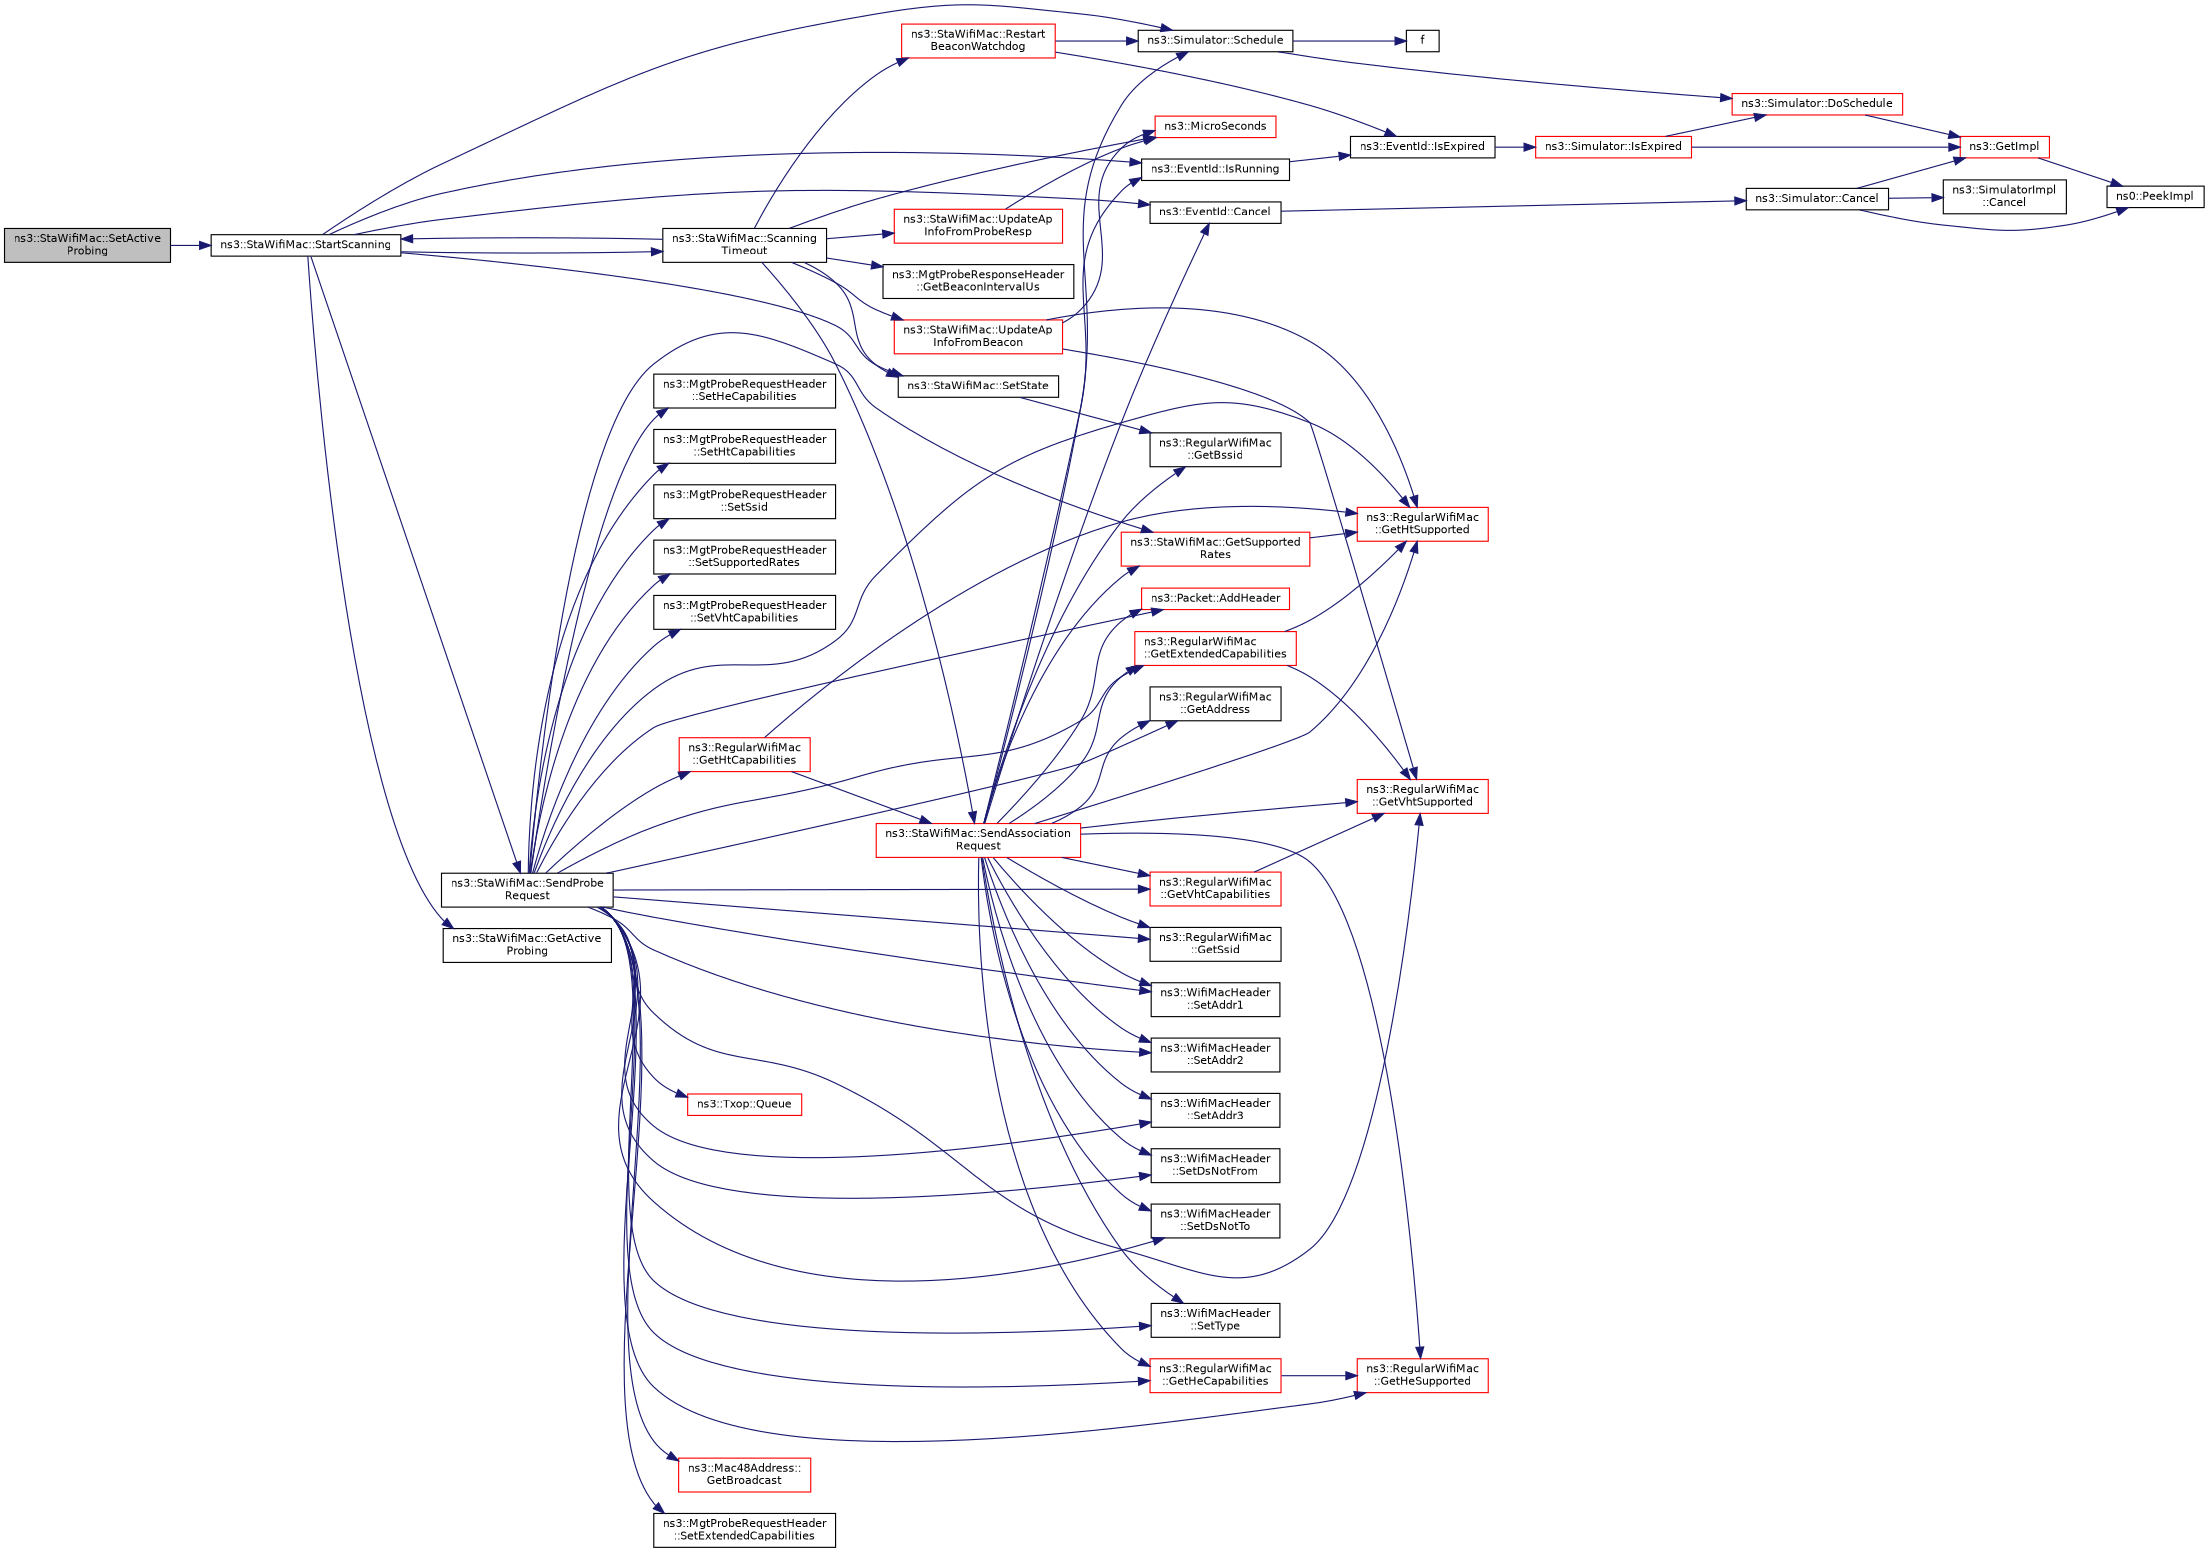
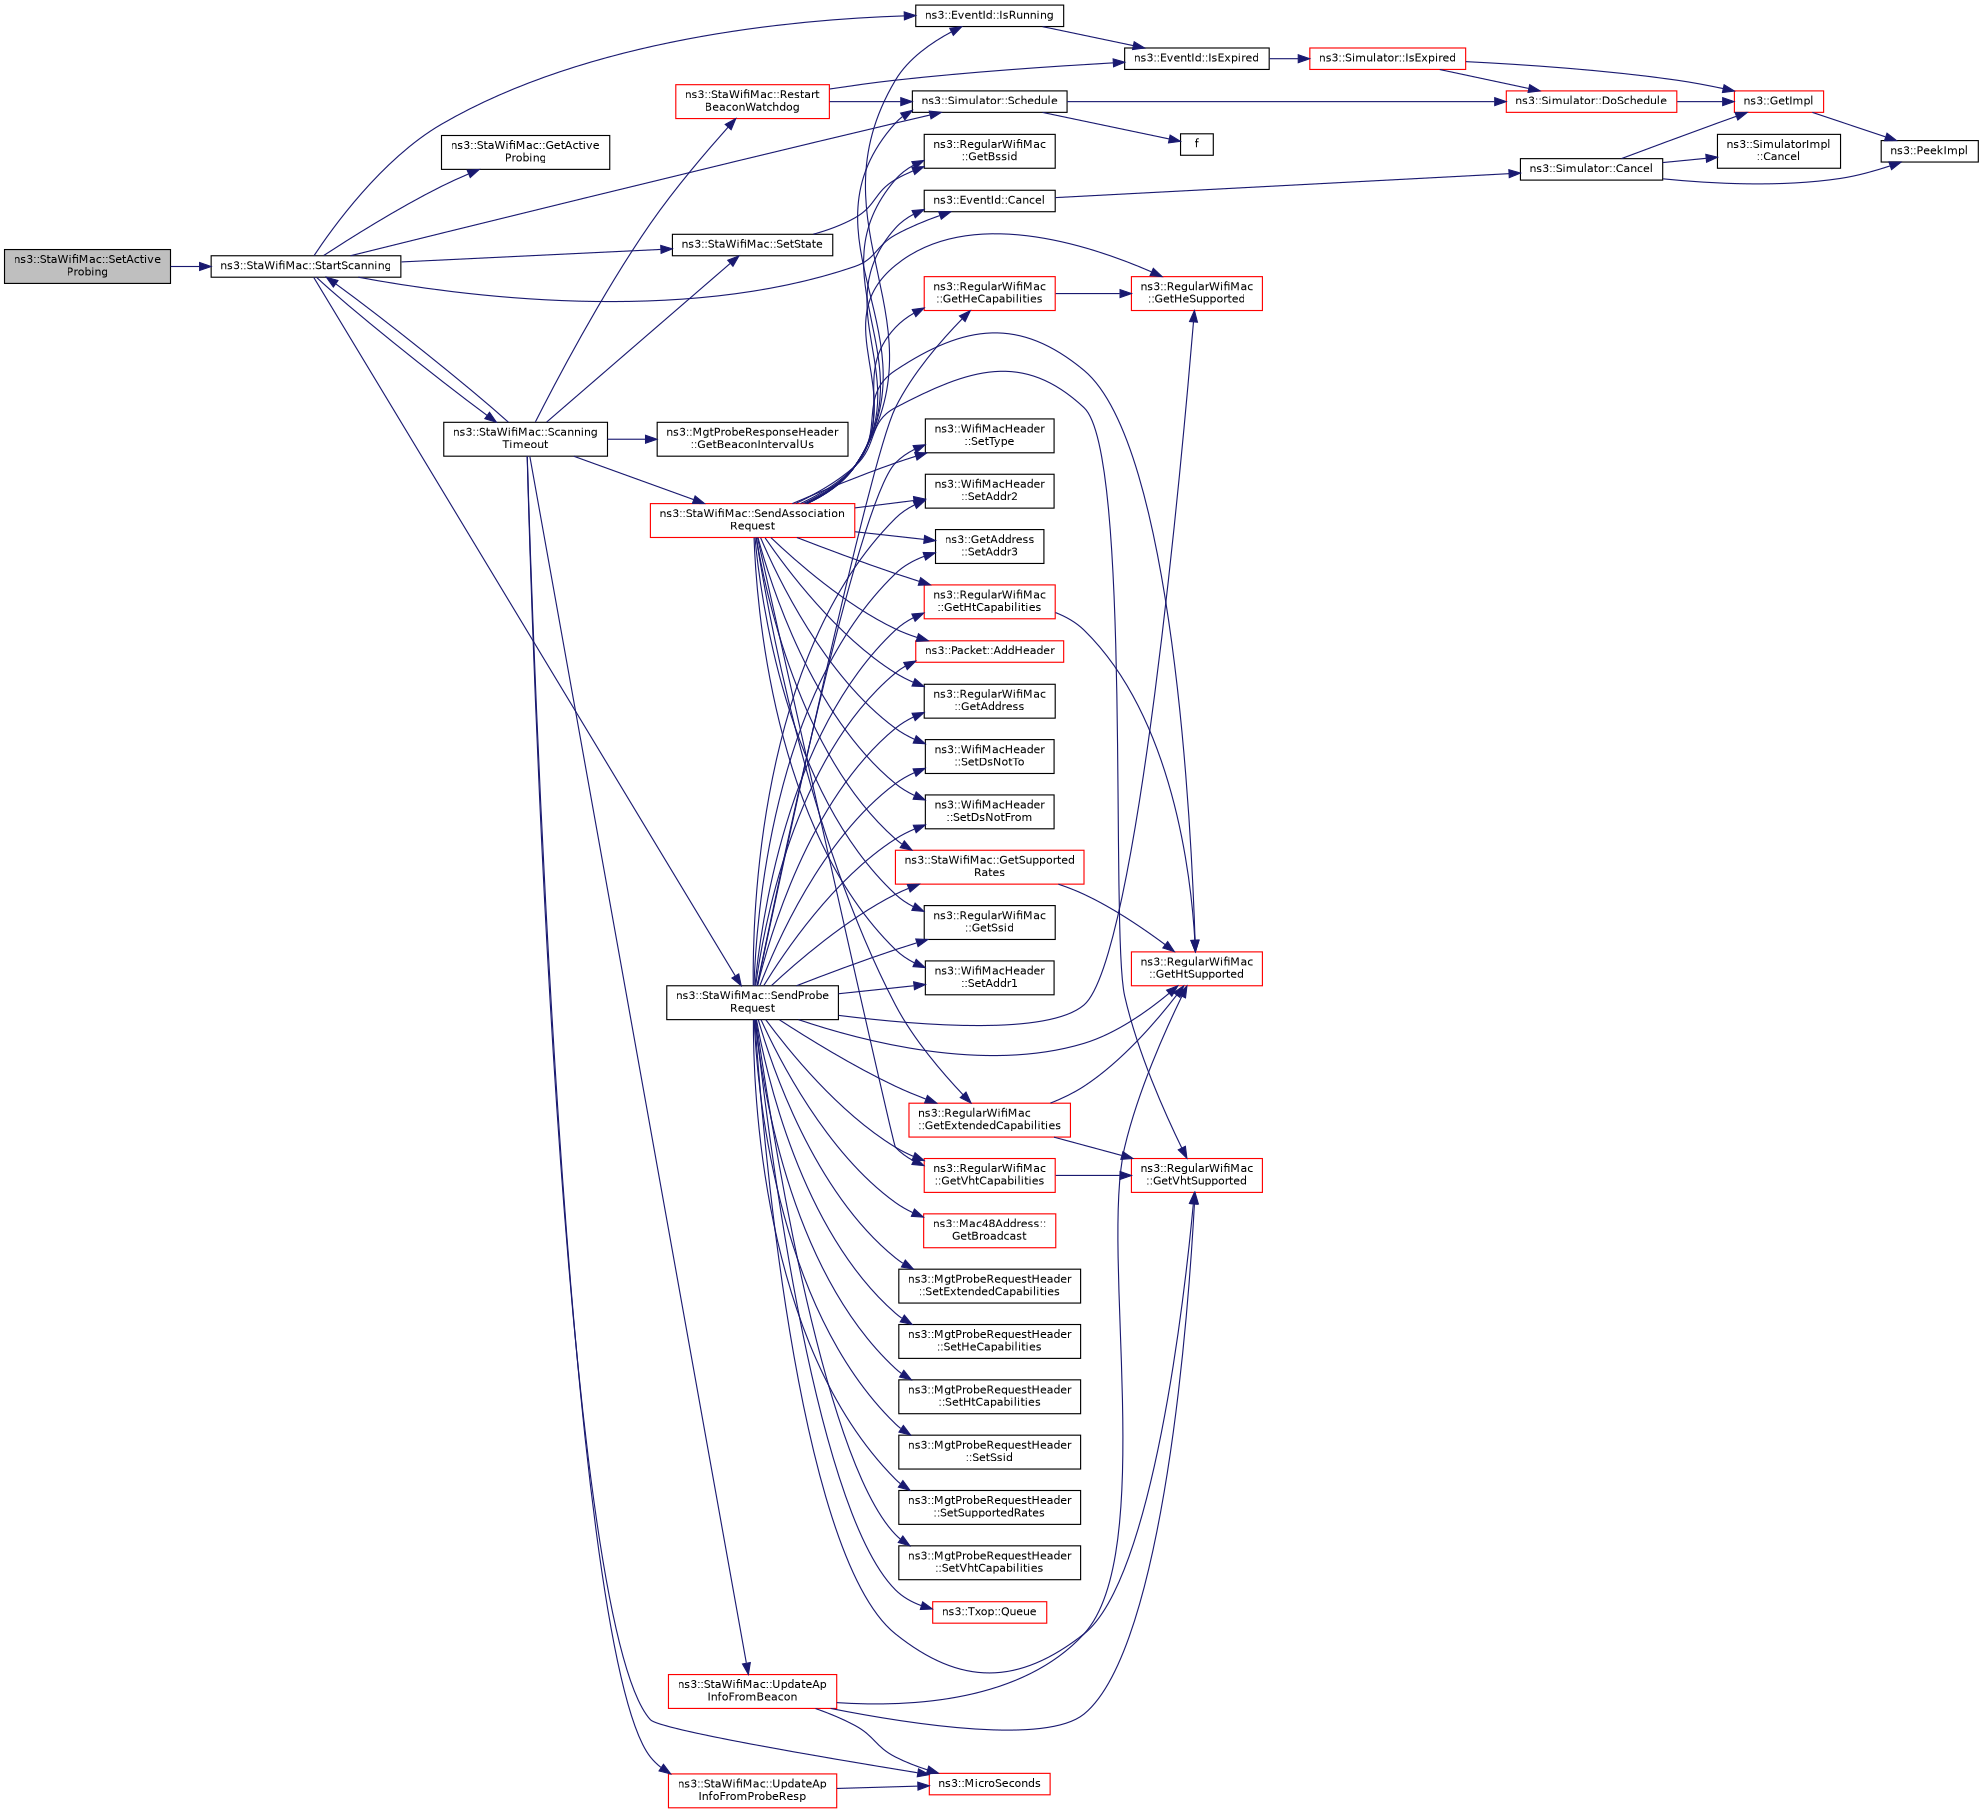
(2156, 197) -> (1930, 151)
(856, 795) -> (846, 556)
(1216, 1110) -> (990, 547)
